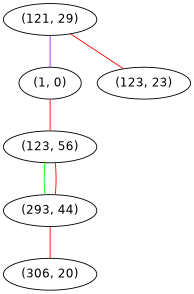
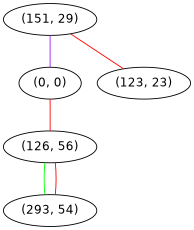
(50, 19) -> (50, 19)
(50, 83) -> (50, 83)
(50, 147) -> (50, 147)
(50, 211) -> (50, 211)
(50, 274) -> none
